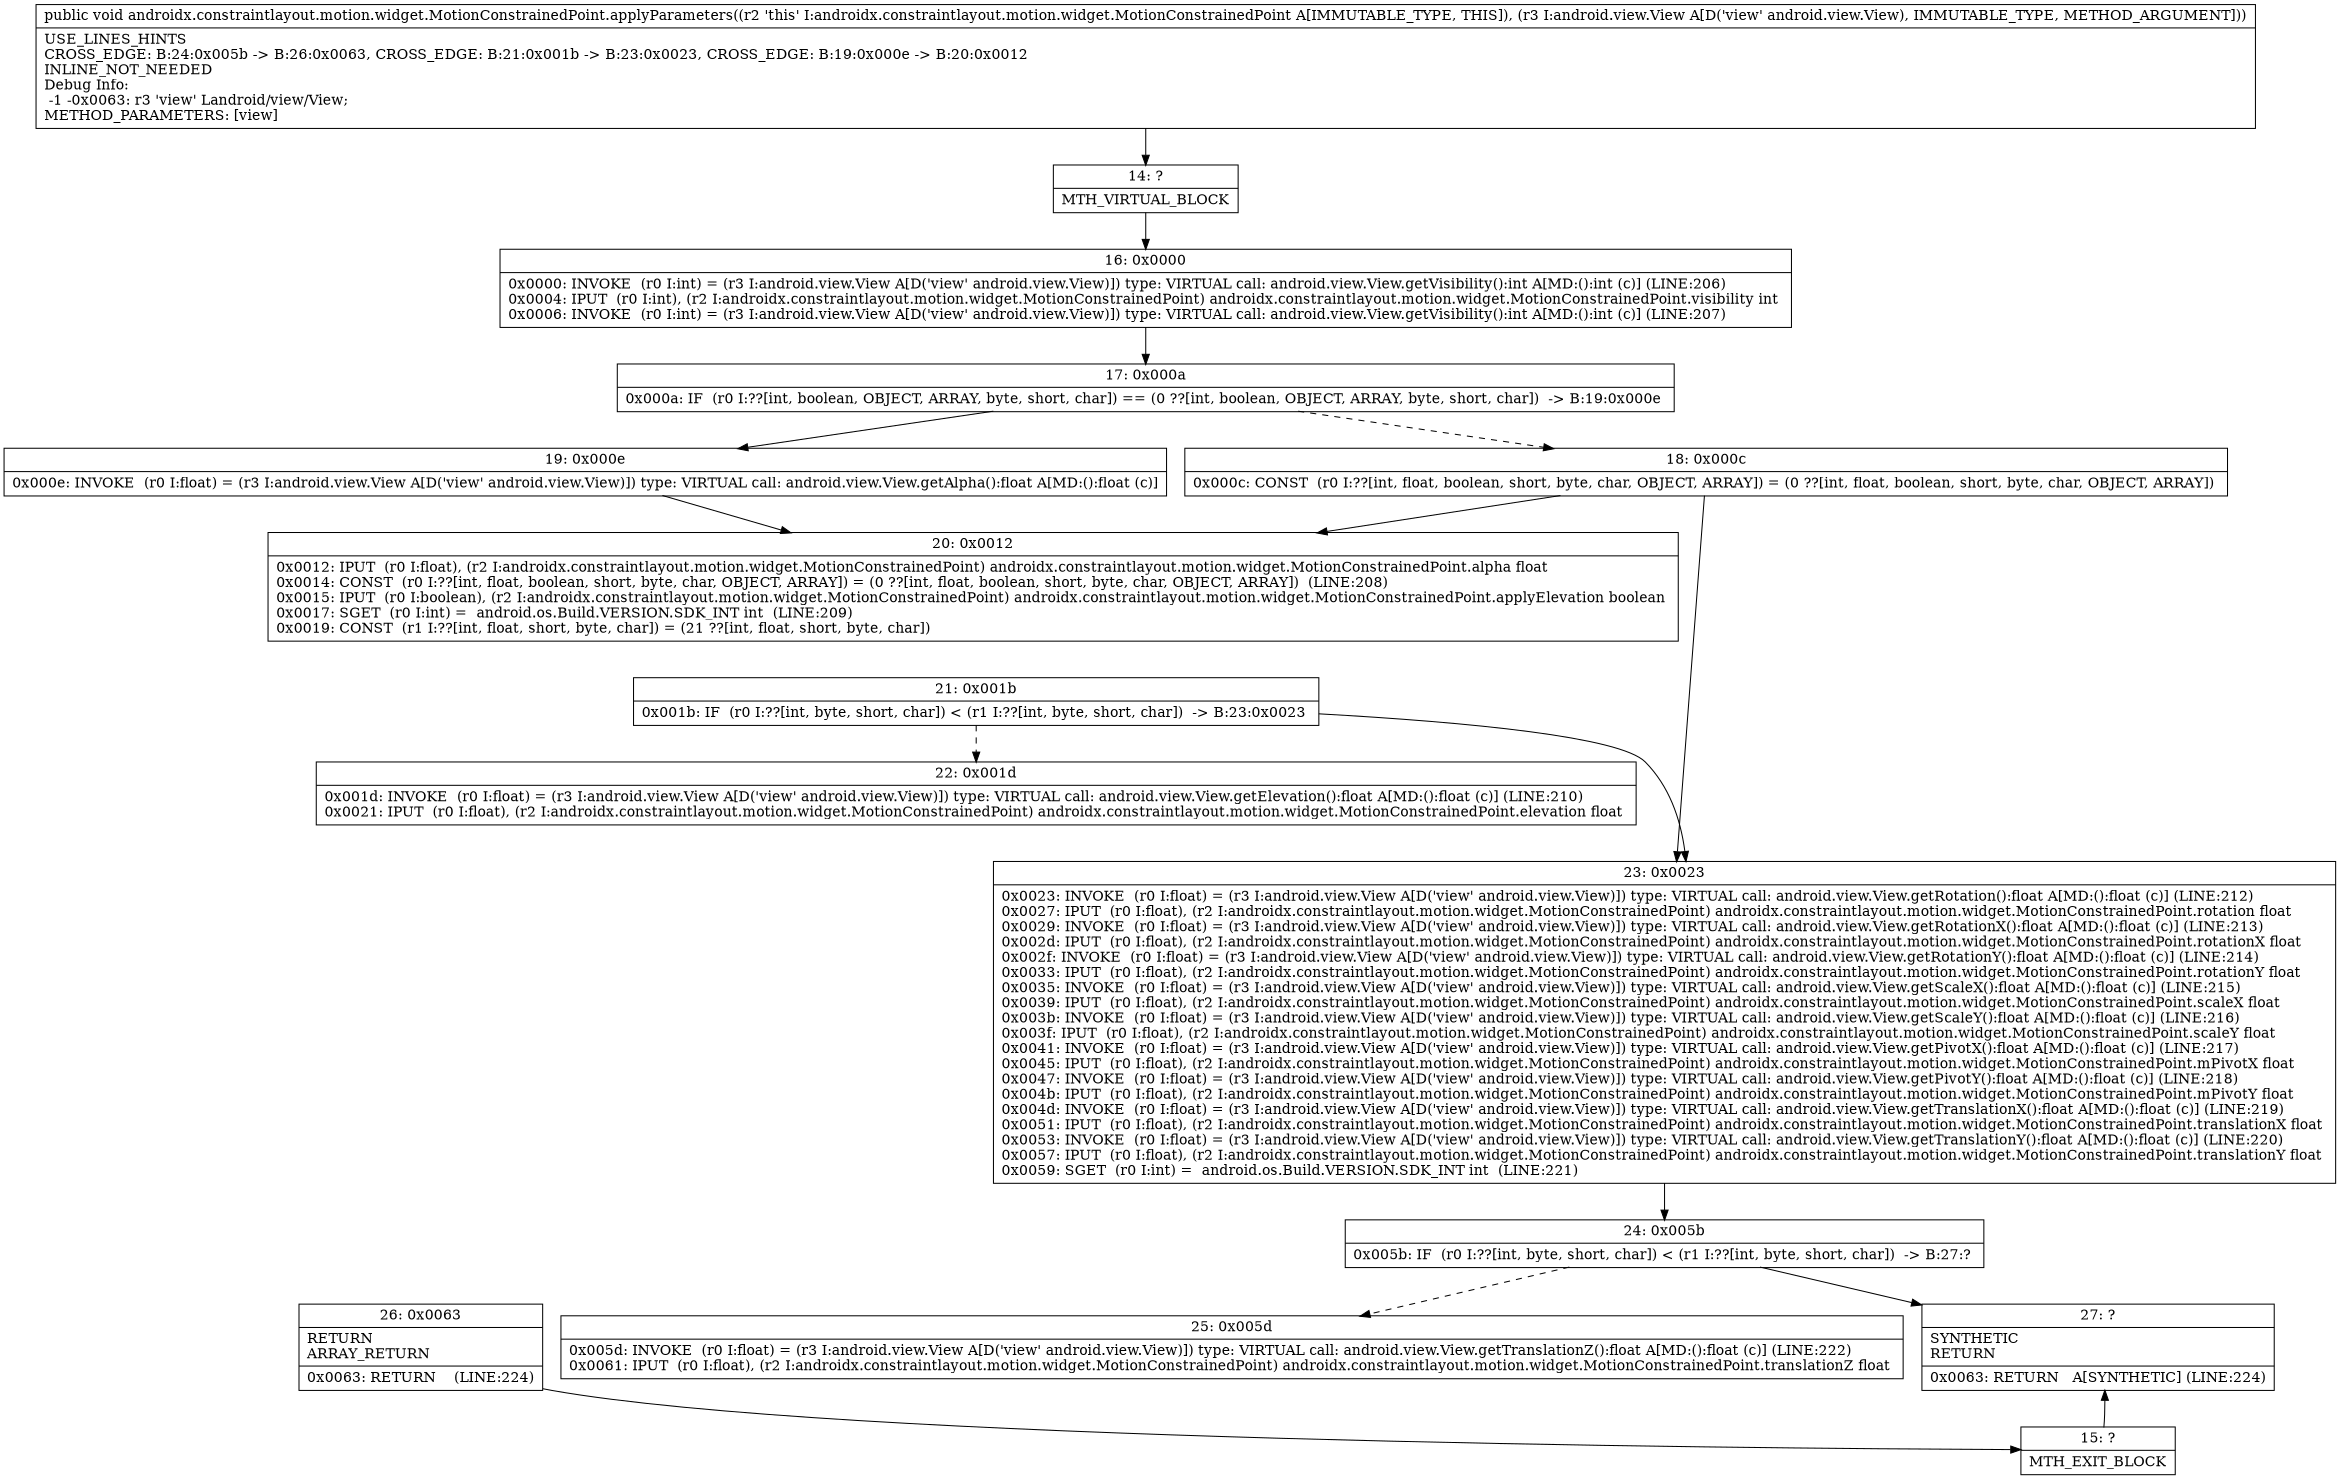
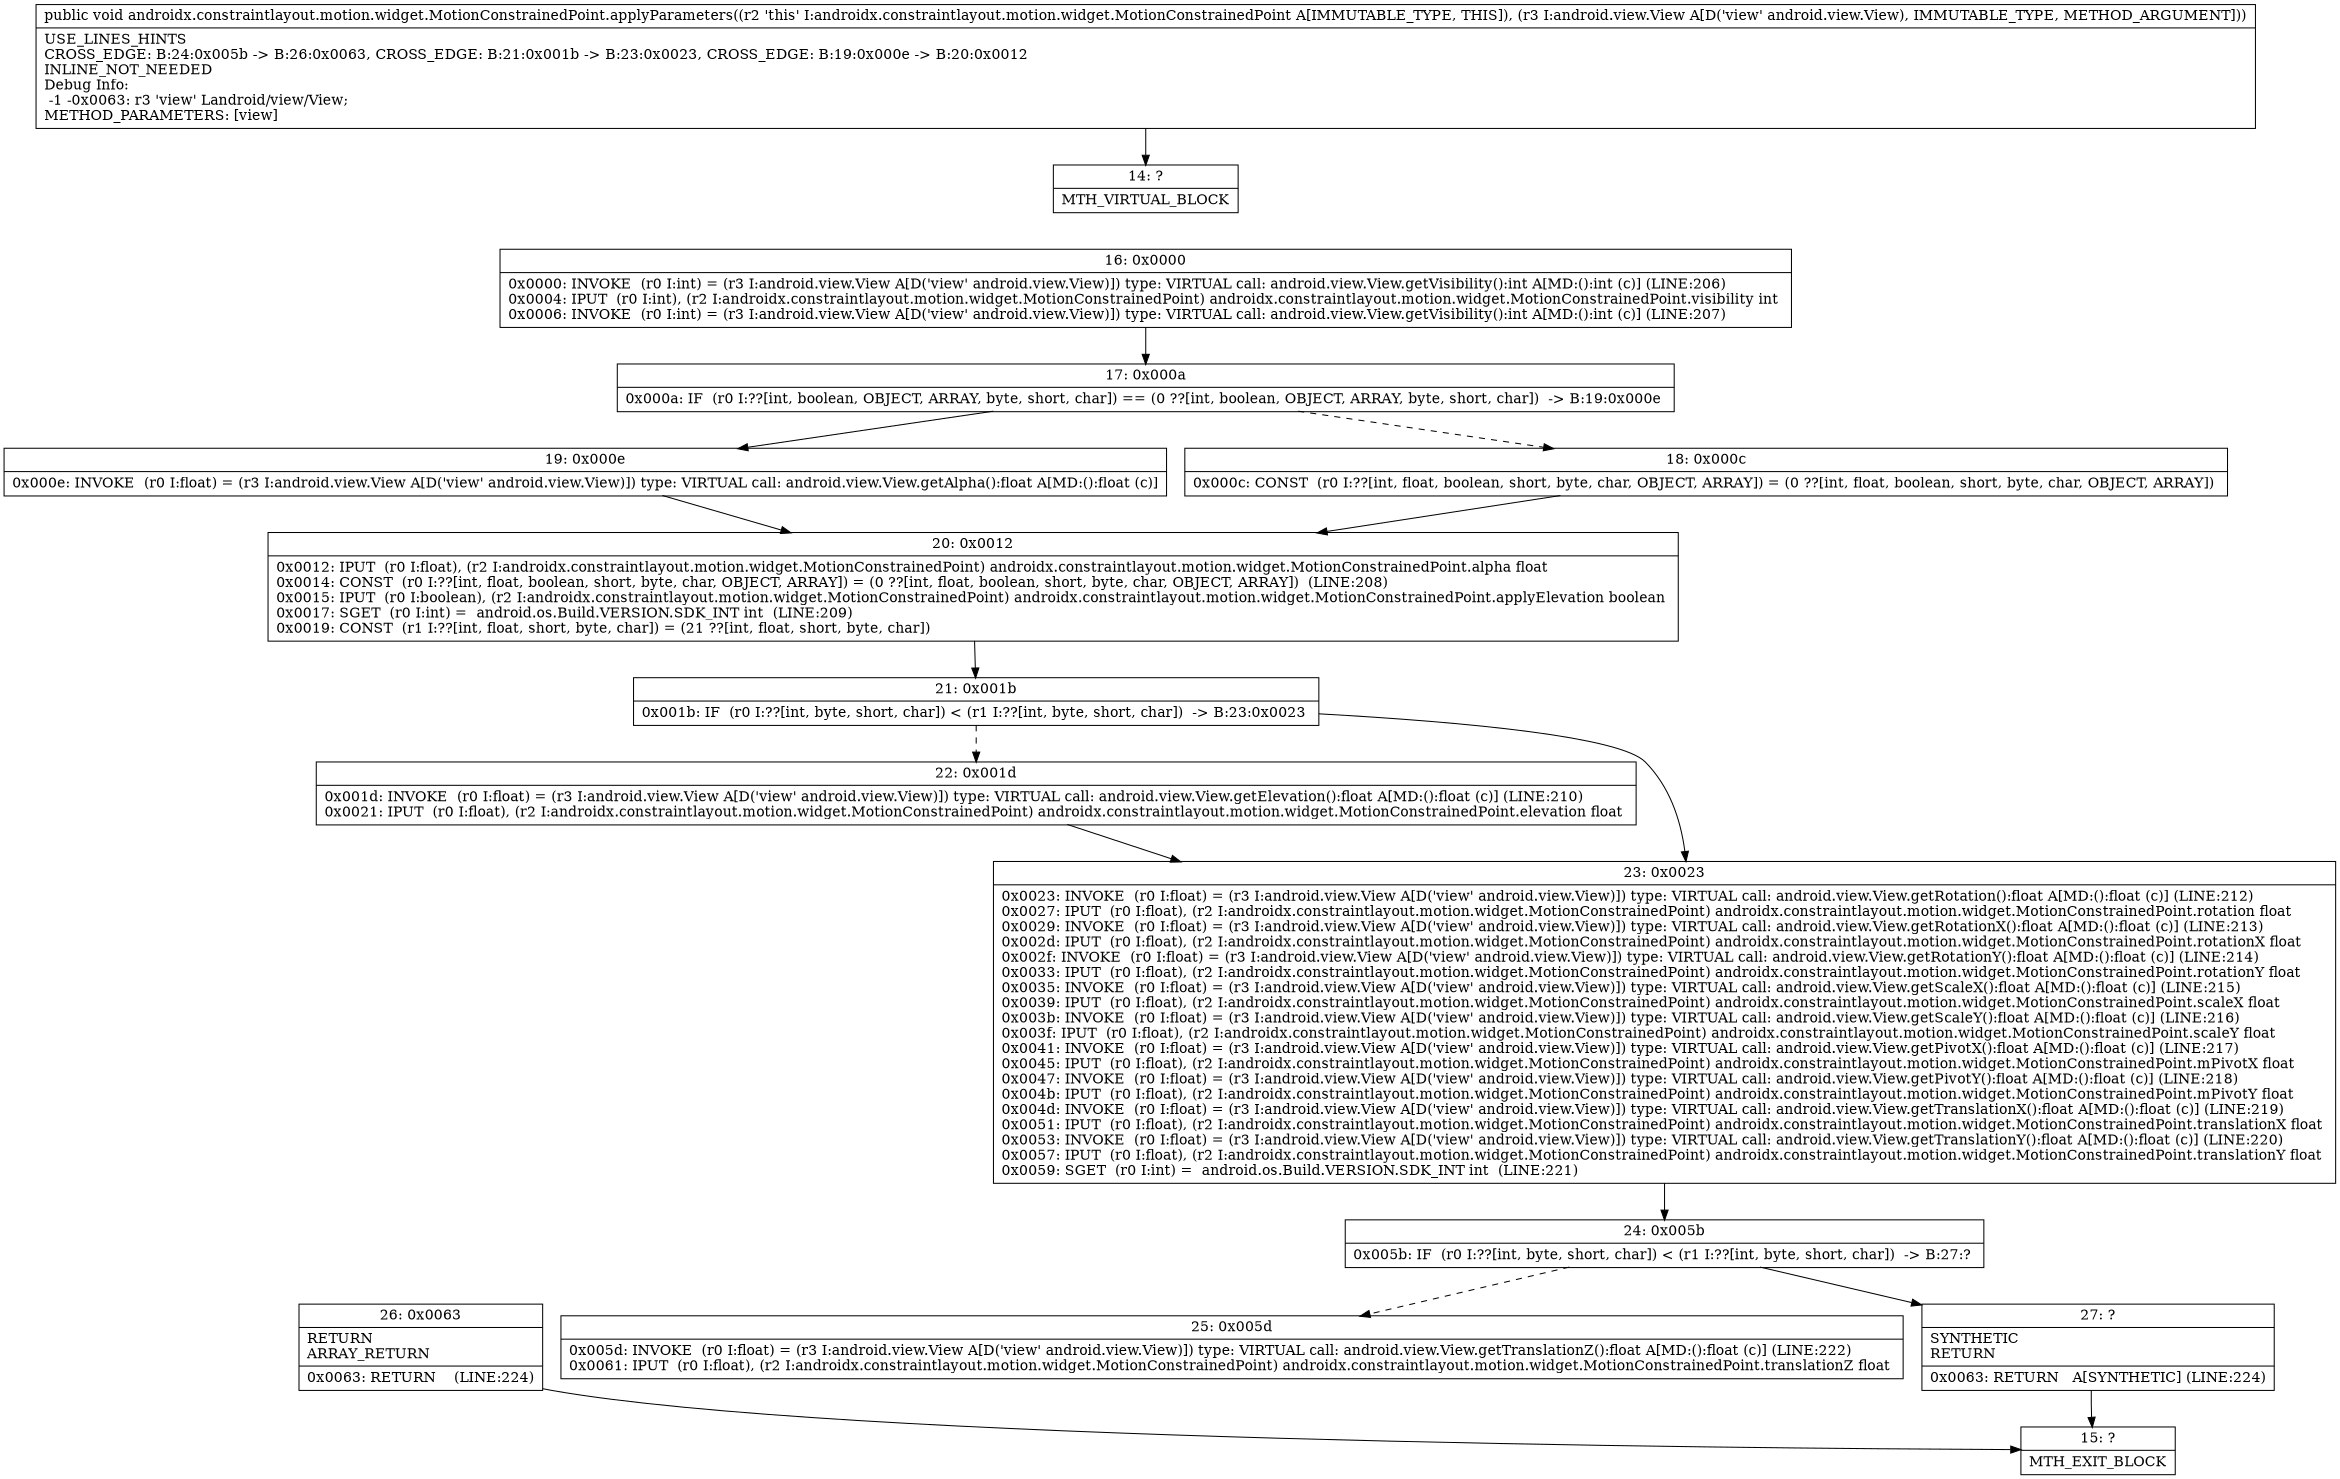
(1146, 226) -> none
none -> (975, 654)
(1691, 674) -> (1119, 842)
(2105, 1414) -> (2091, 1404)
